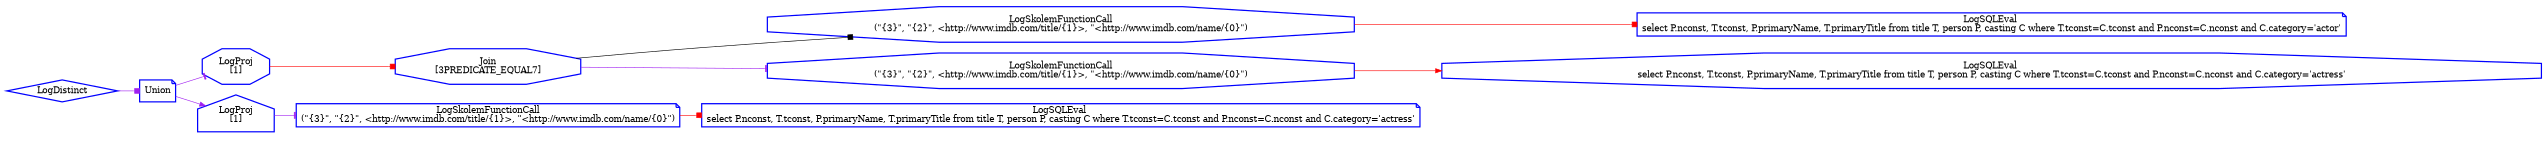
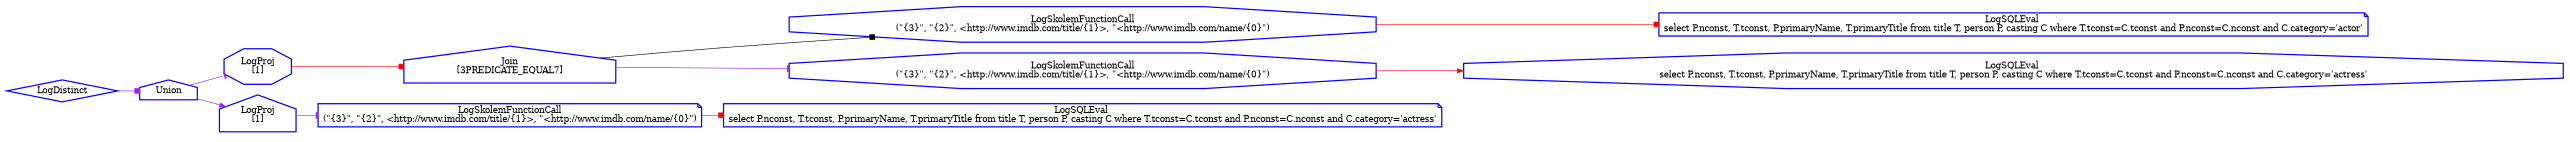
(488, 67) -> (510, 67)
(158, 91) -> (169, 91)
